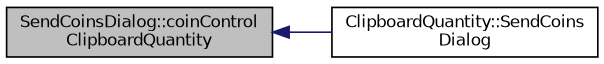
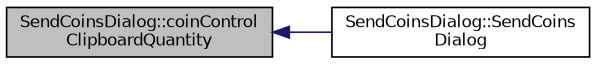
(465, 32) -> (461, 32)
